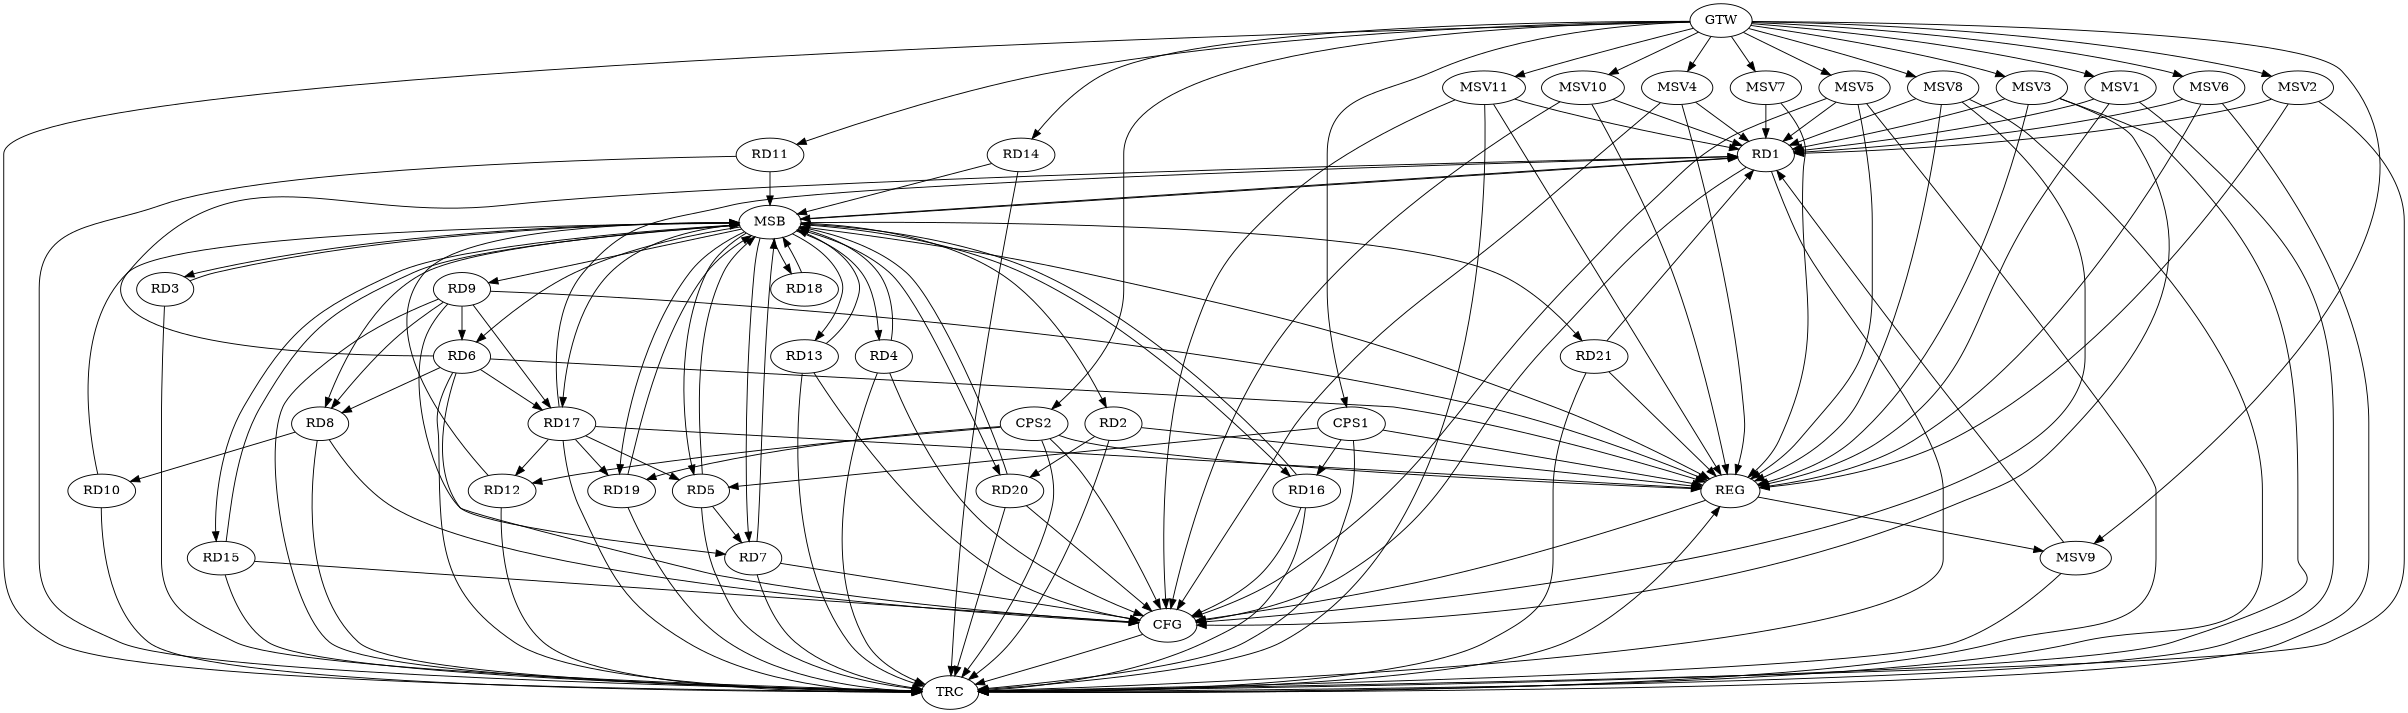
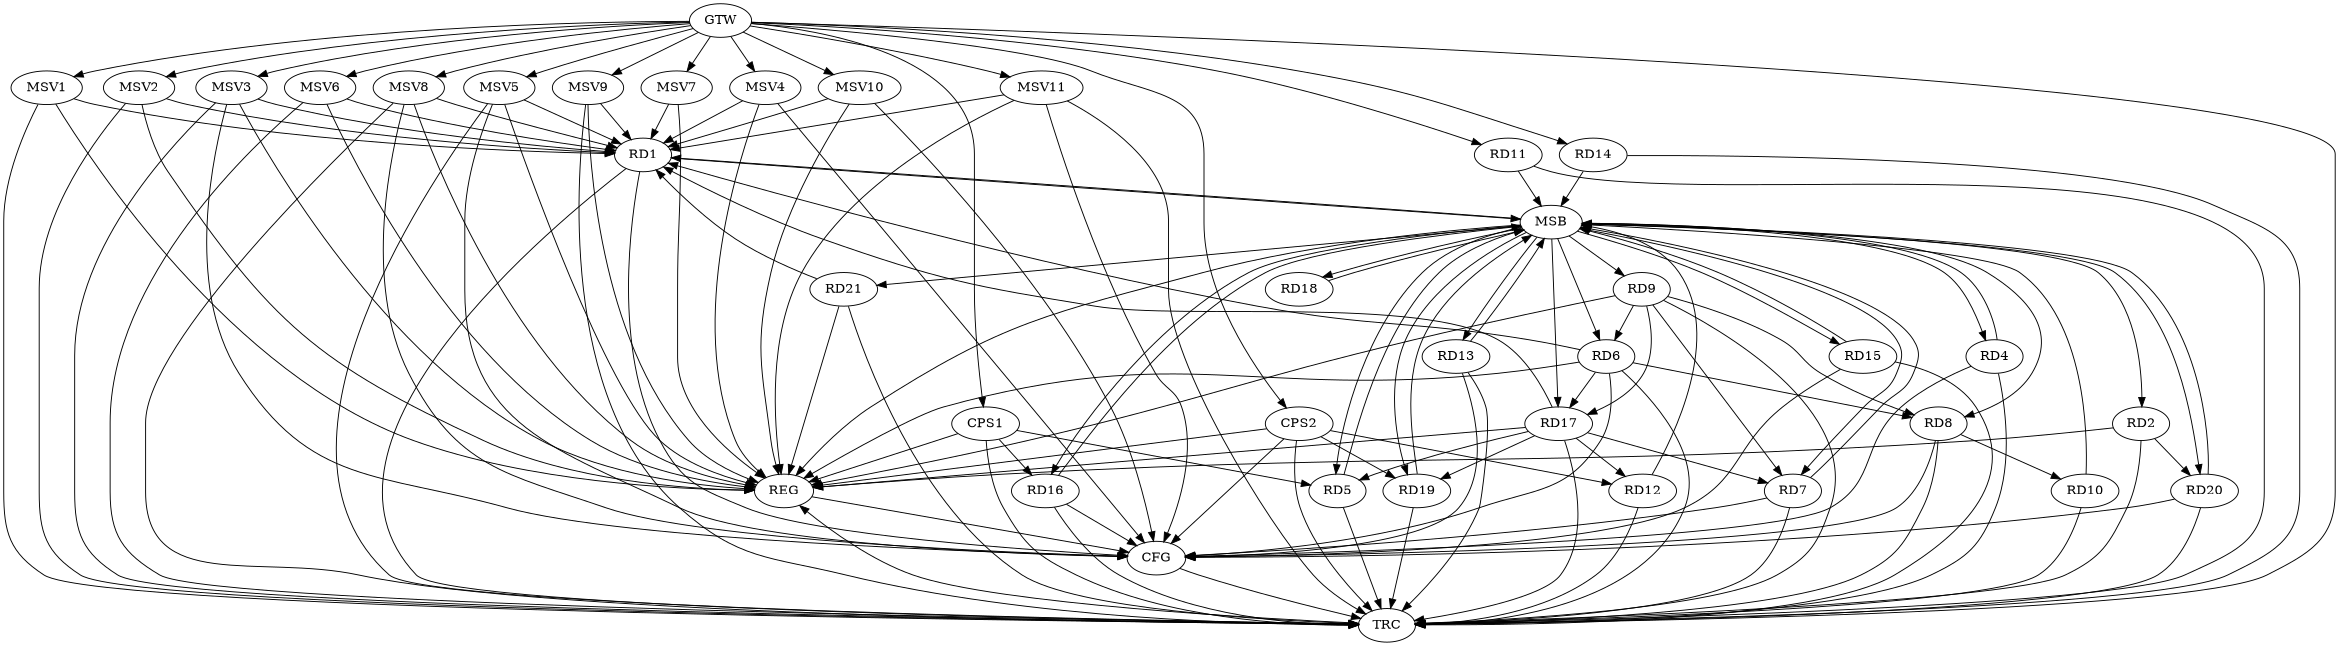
(165, 289) -> none
(724, 521) -> (1694, 463)
(1889, 522) -> (622, 316)
